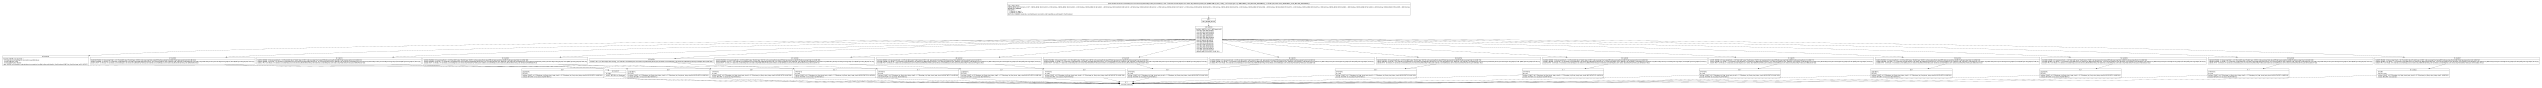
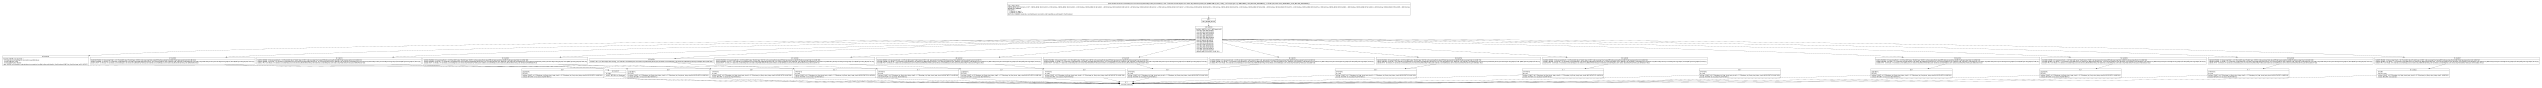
(1791, 61) -> none
